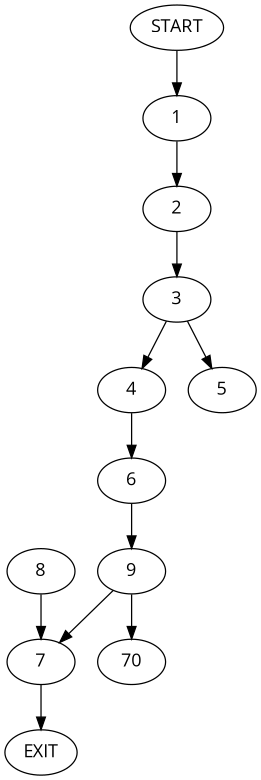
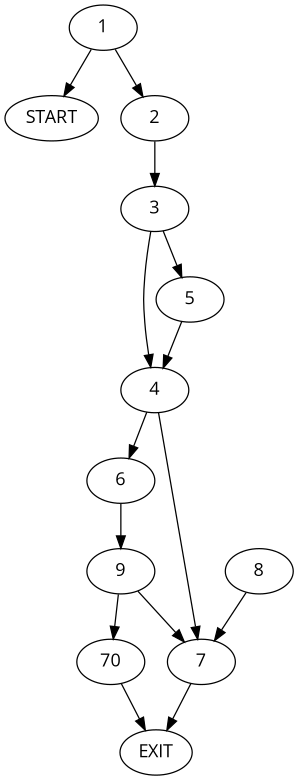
(177, 67) -> (81, 67)
none -> (175, 339)
none -> (177, 520)
none -> (130, 701)
